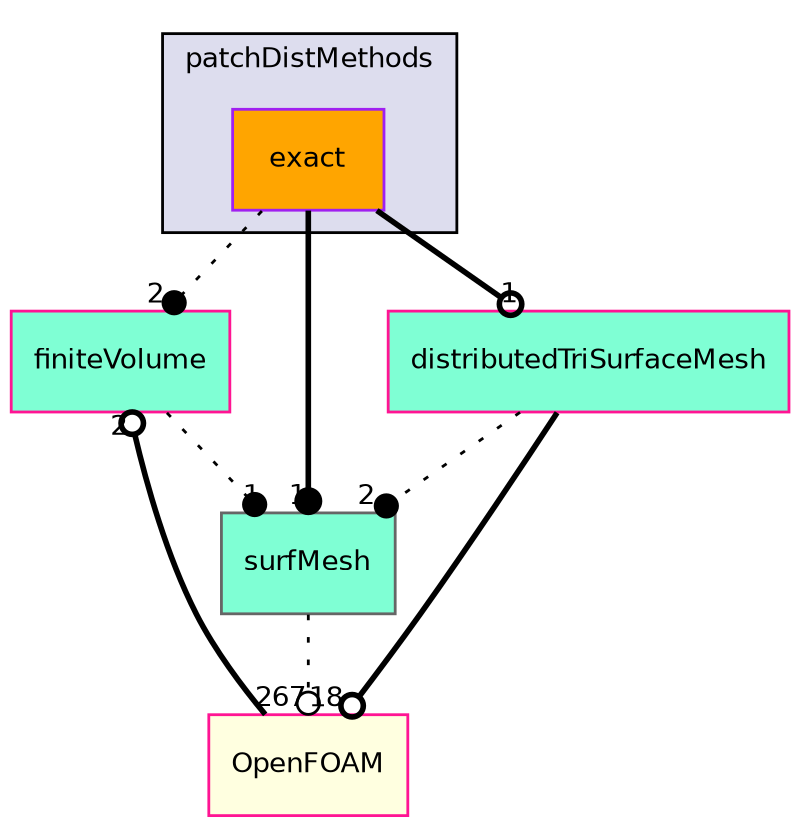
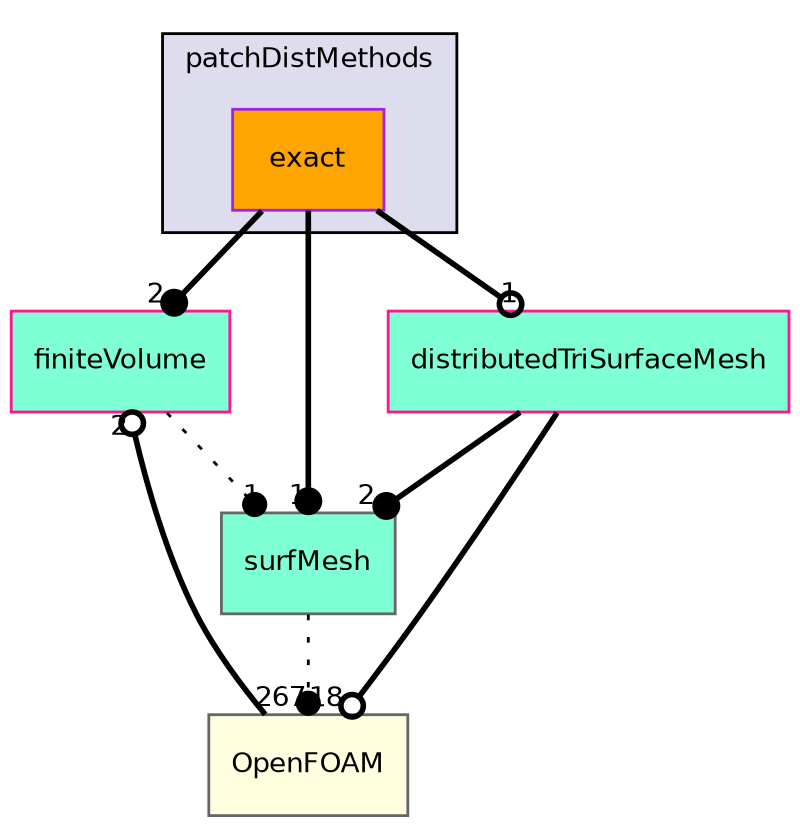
(222, 253) -> (222, 253)
(458, 456) -> (458, 456)
(308, 653) -> (308, 653)
(308, 765) -> (308, 765)
